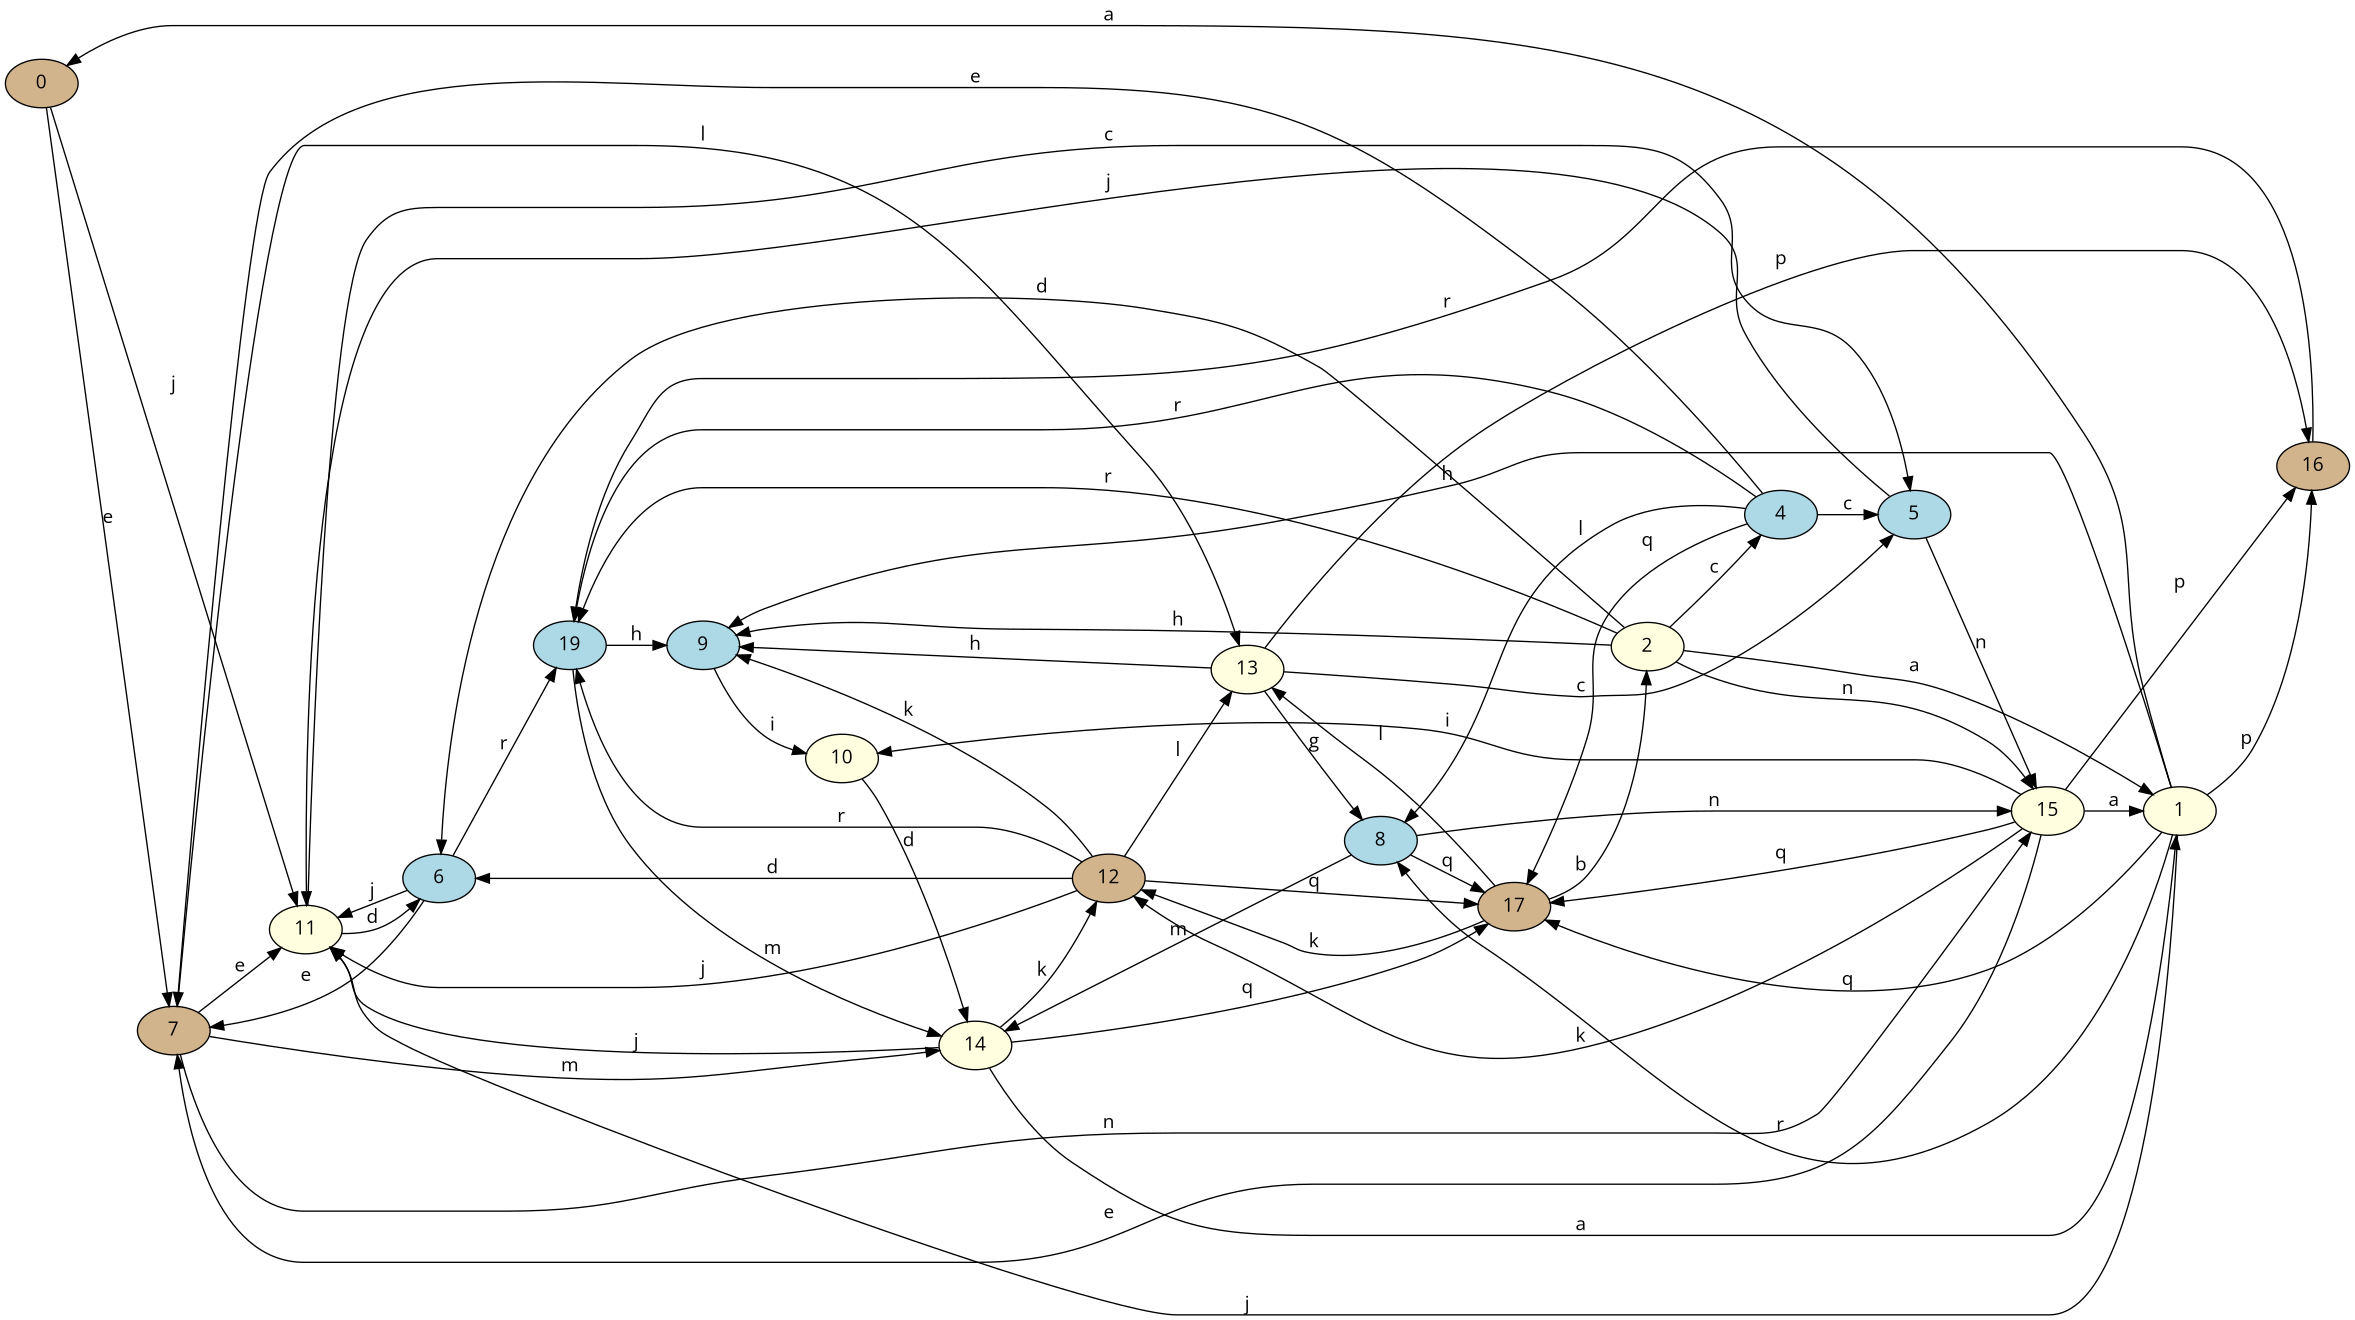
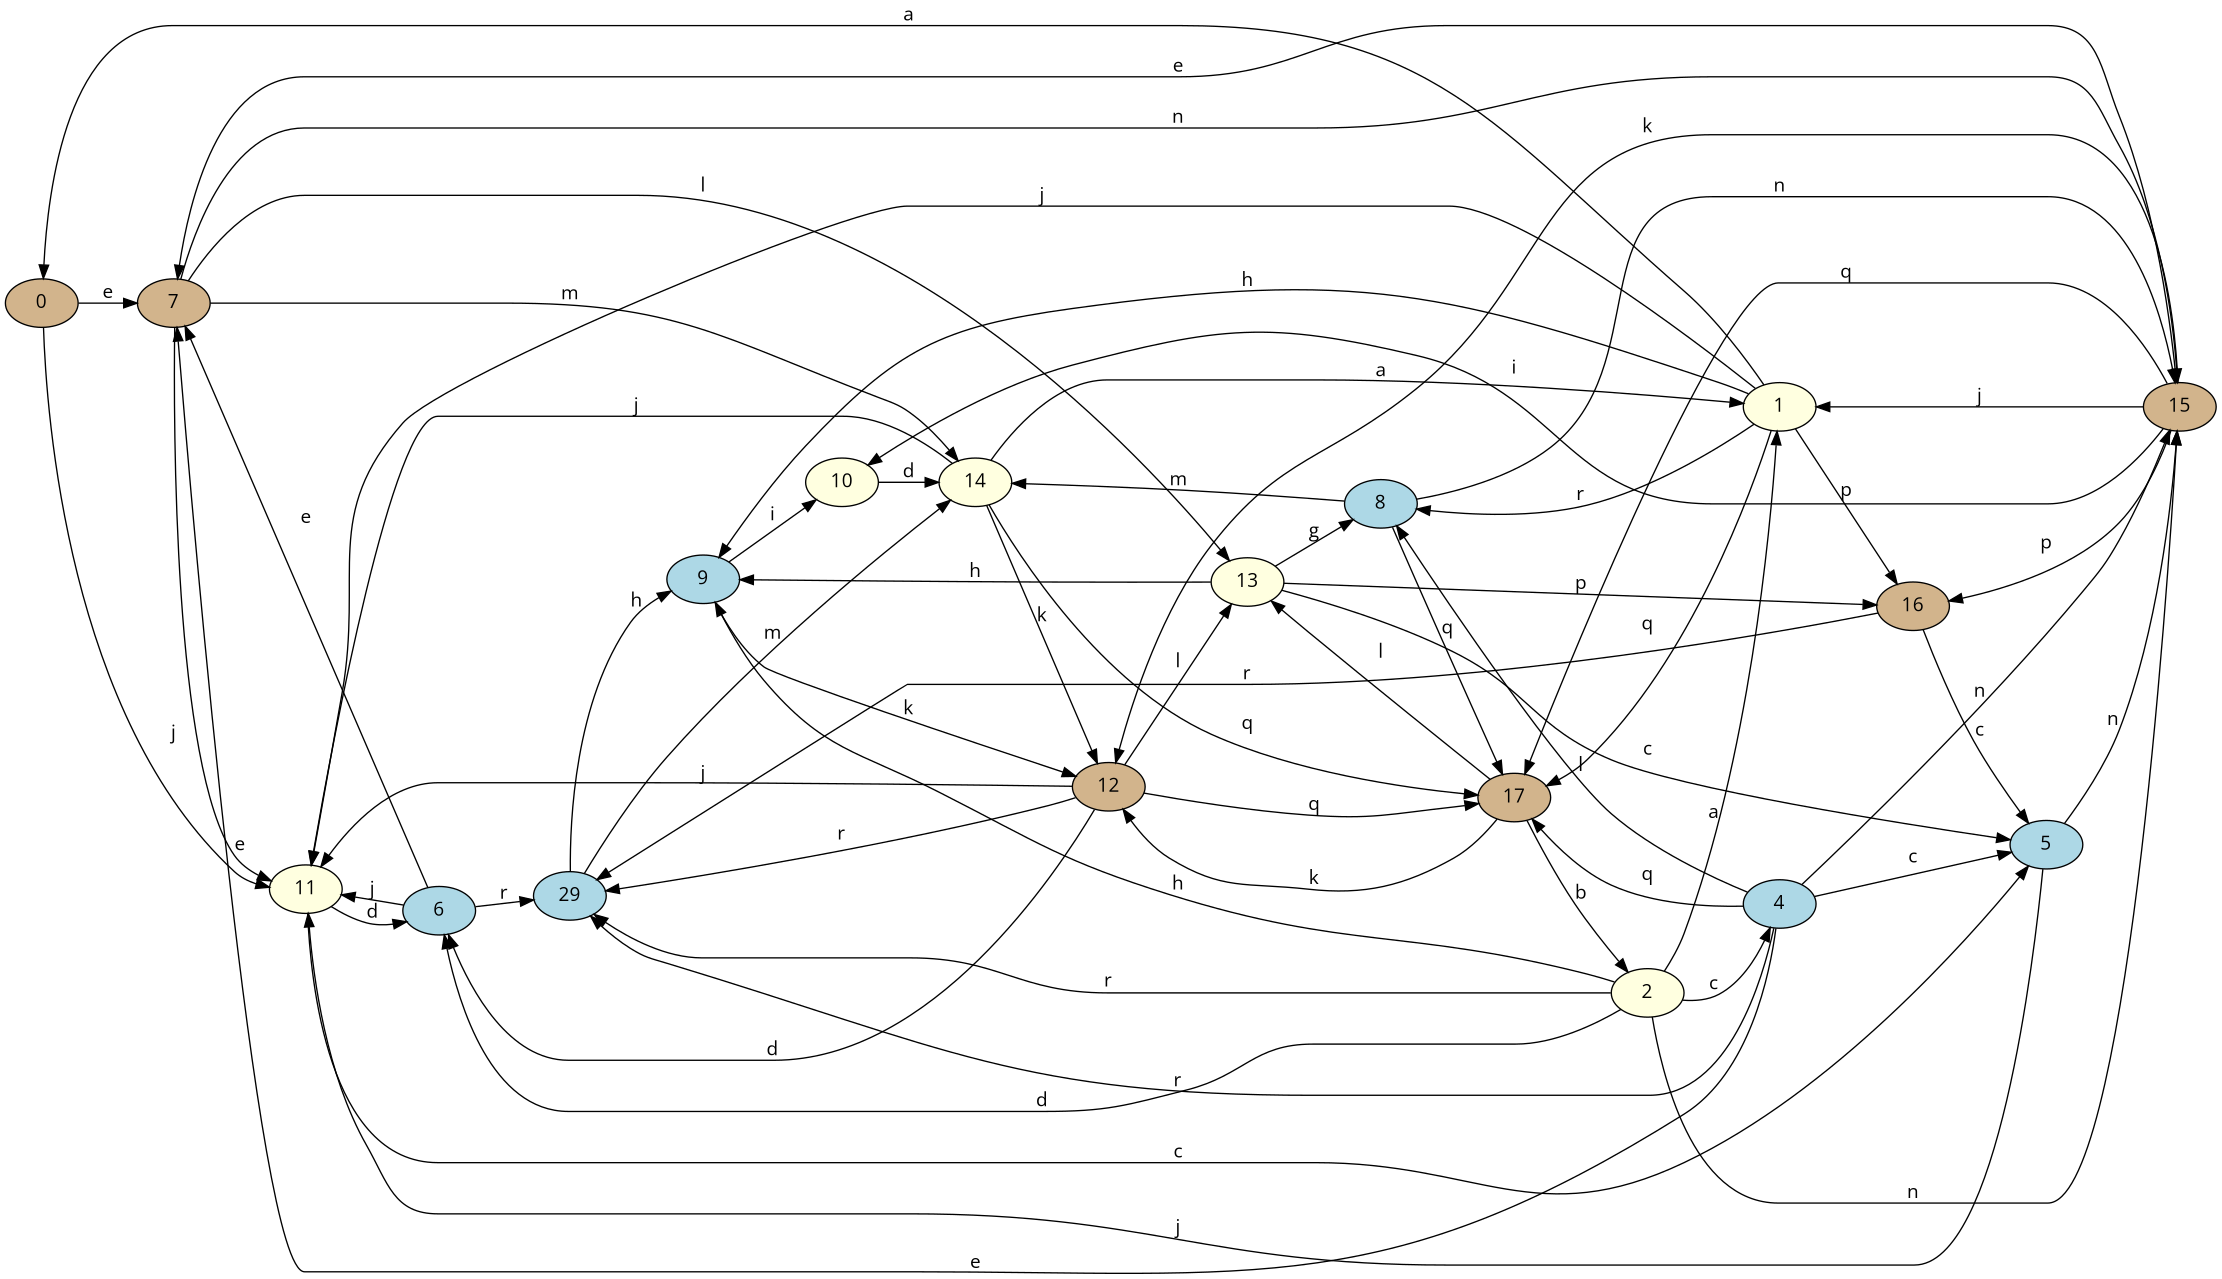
(570, 645) -> (570, 896)
none -> (2005, 680)
none -> (1960, 715)
(934, 736) -> (884, 712)
(2114, 801) -> (1980, 397)
(2048, 811) -> (2180, 407)
